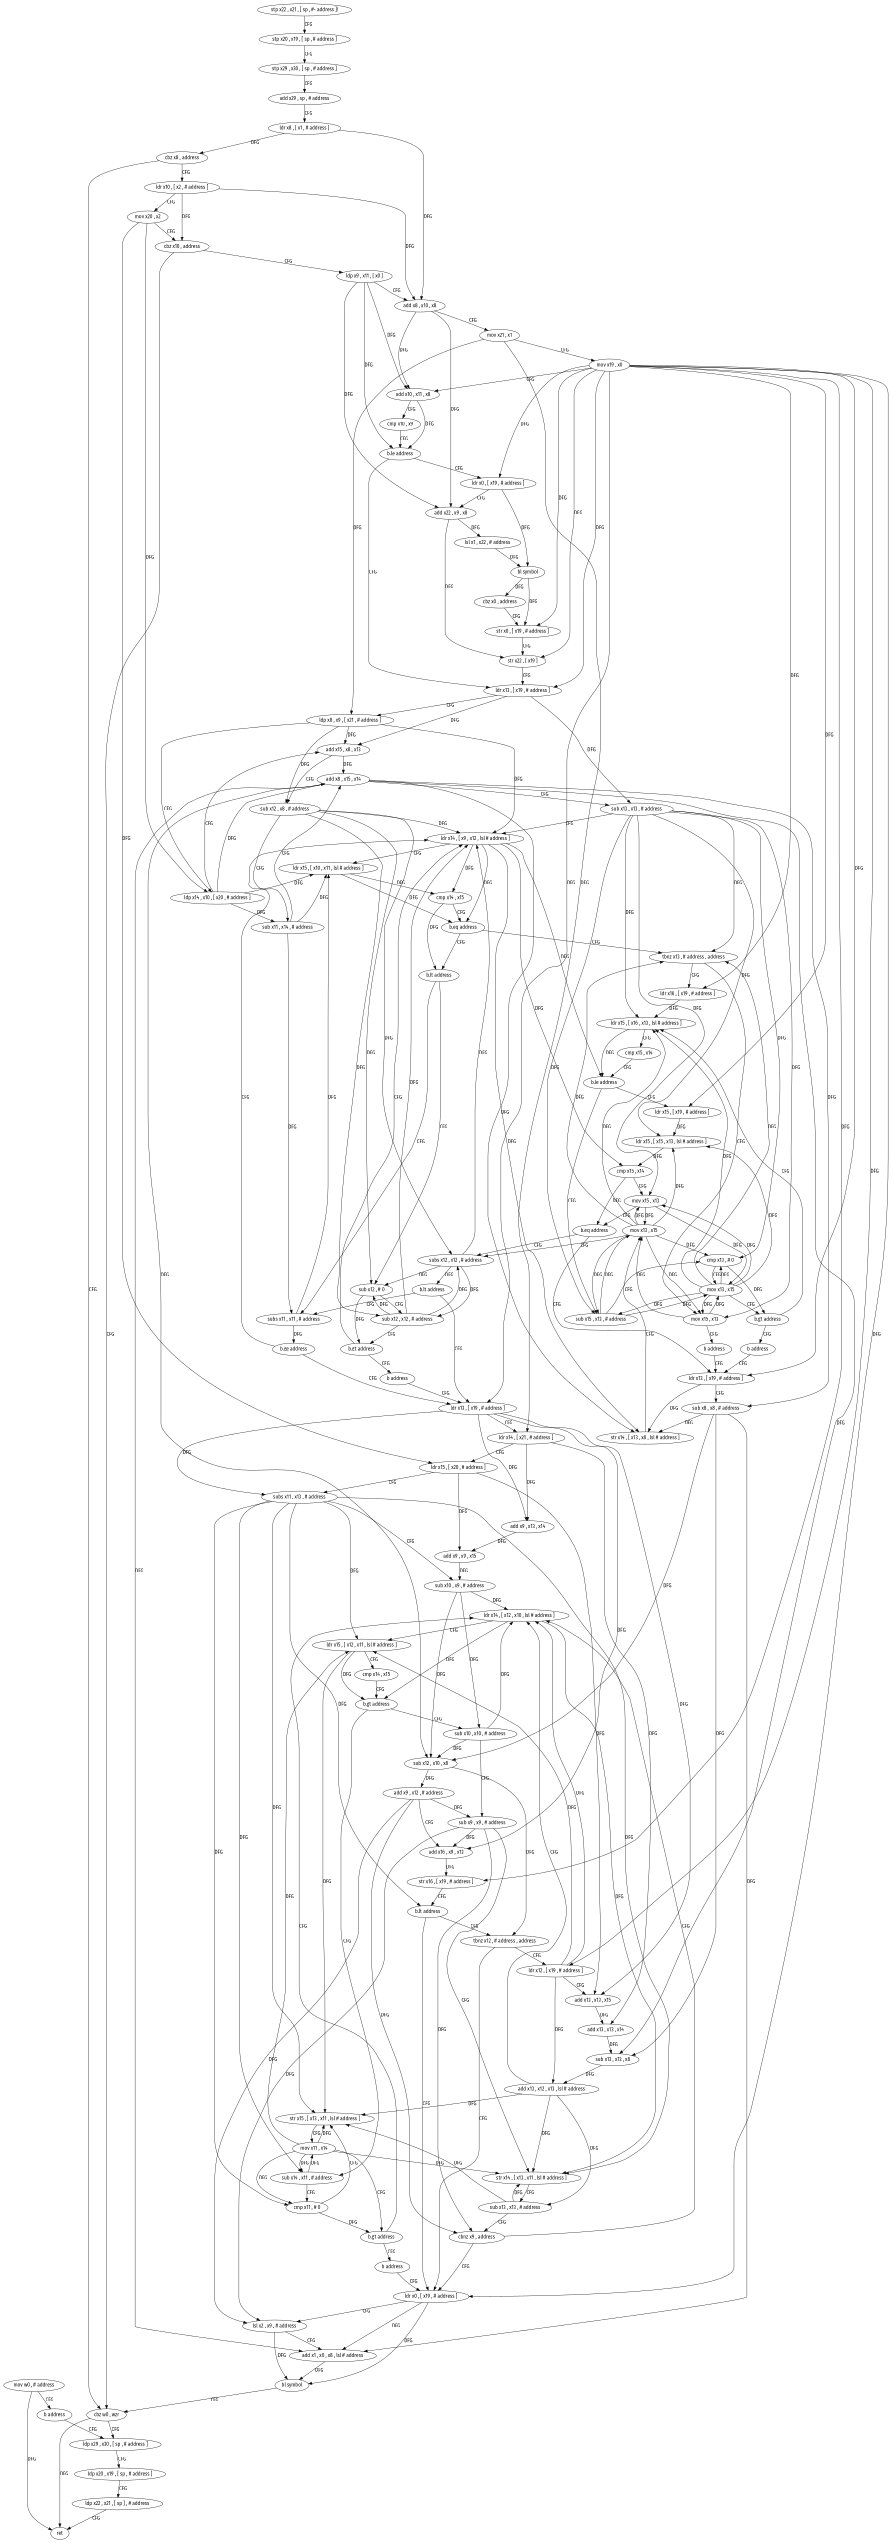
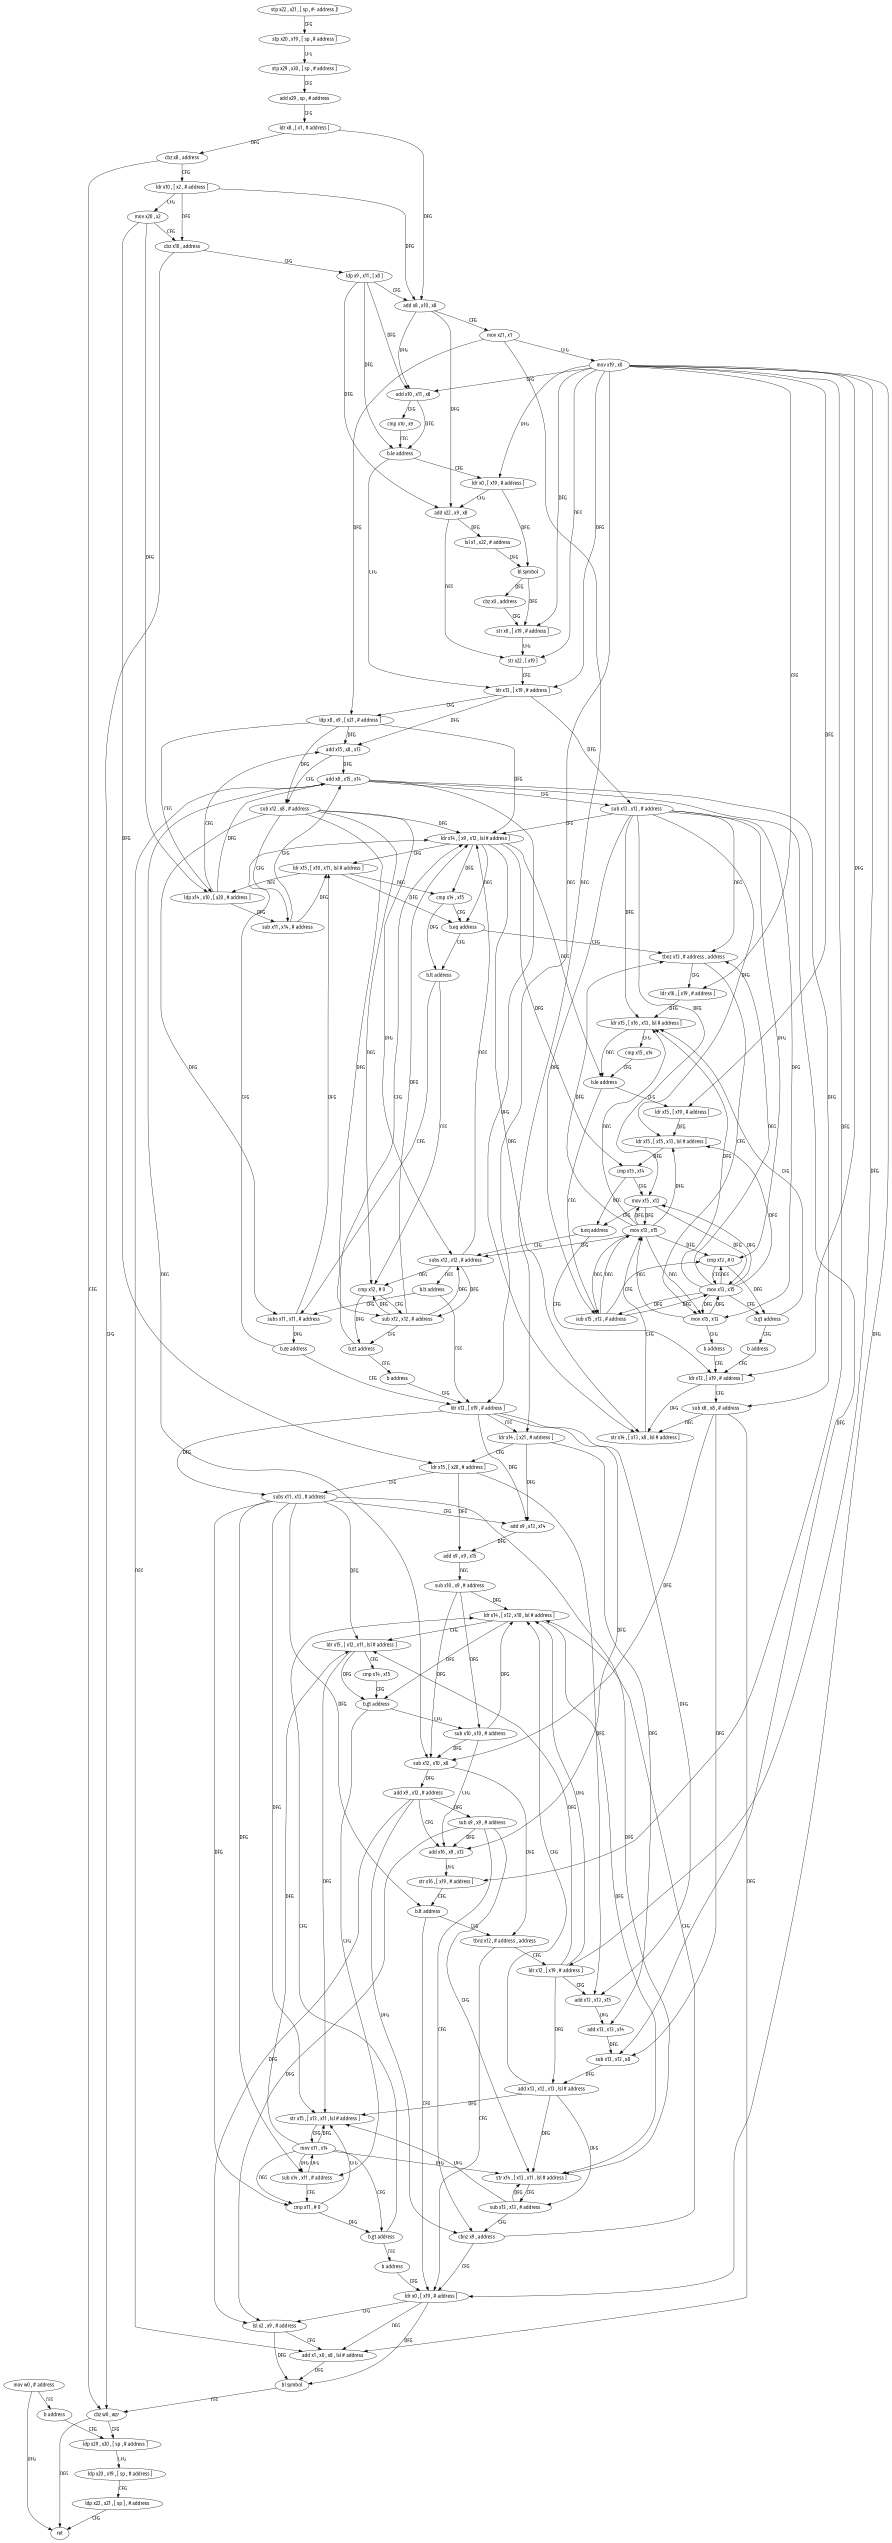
(795, 676) -> (795, 676)
(278, 886) -> (267, 881)
(288, 1122) -> (176, 1050)
(372, 1290) -> (372, 1290)
(392, 1533) -> (417, 1511)
(481, 1779) -> (460, 1793)
(442, 2030) -> (442, 2030)
